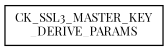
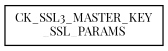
(84, 26) -> (84, 26)
